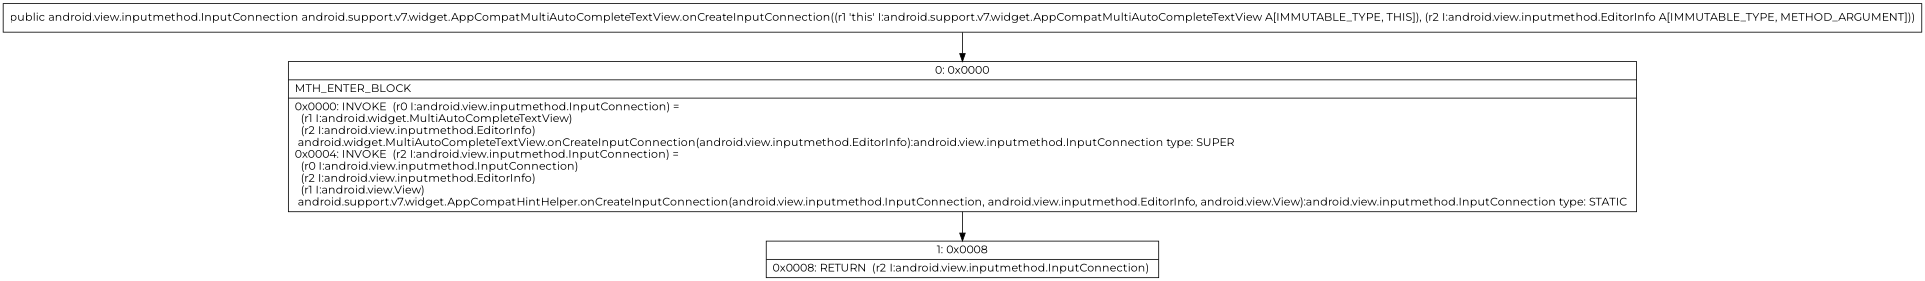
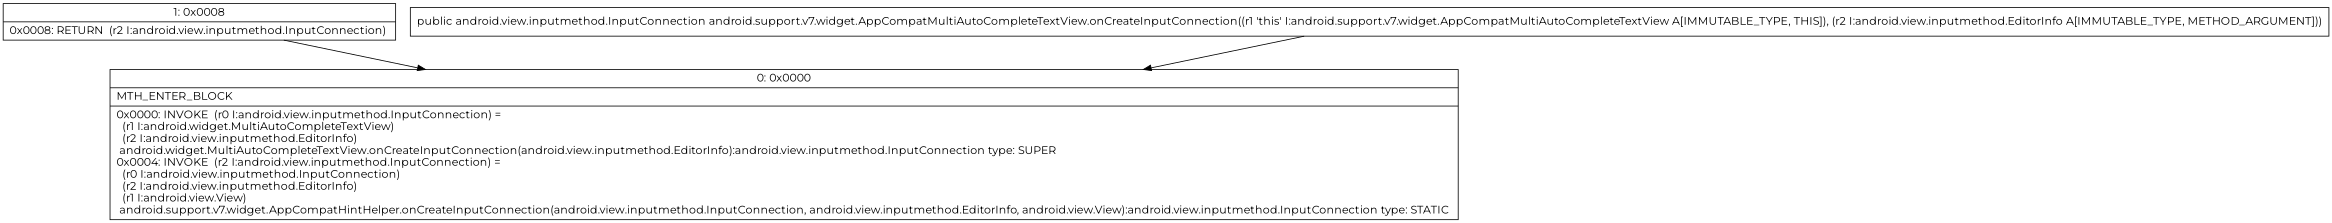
(962, 222) -> (351, 54)
